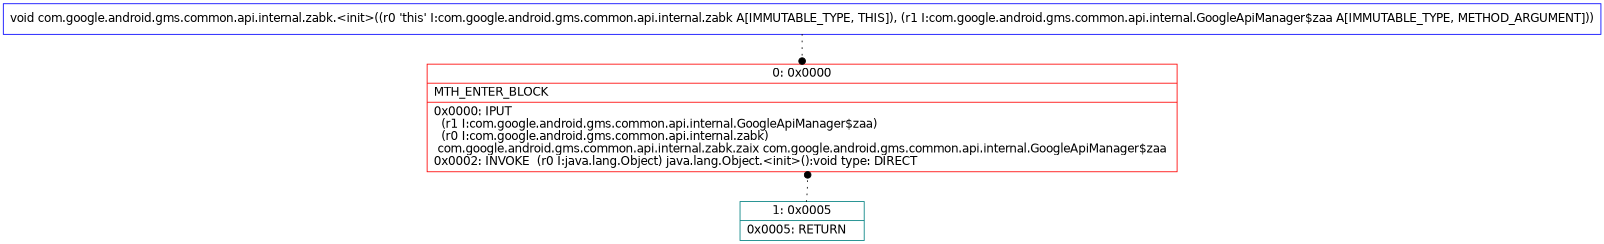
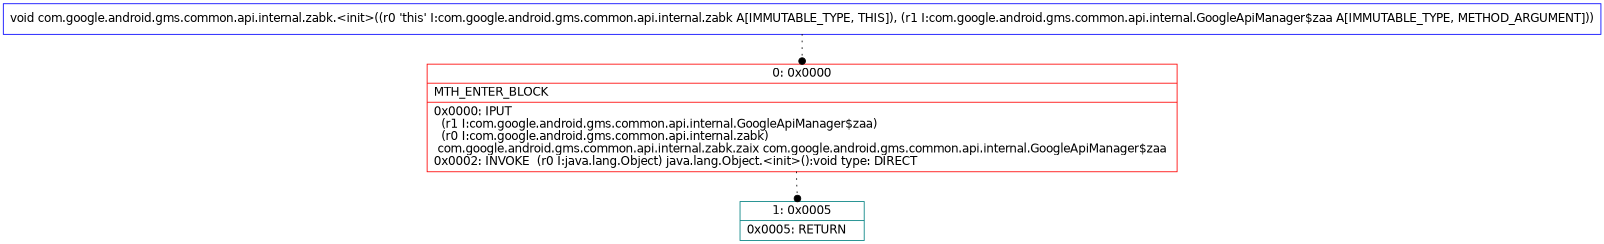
(807, 190) -> (797, 183)
